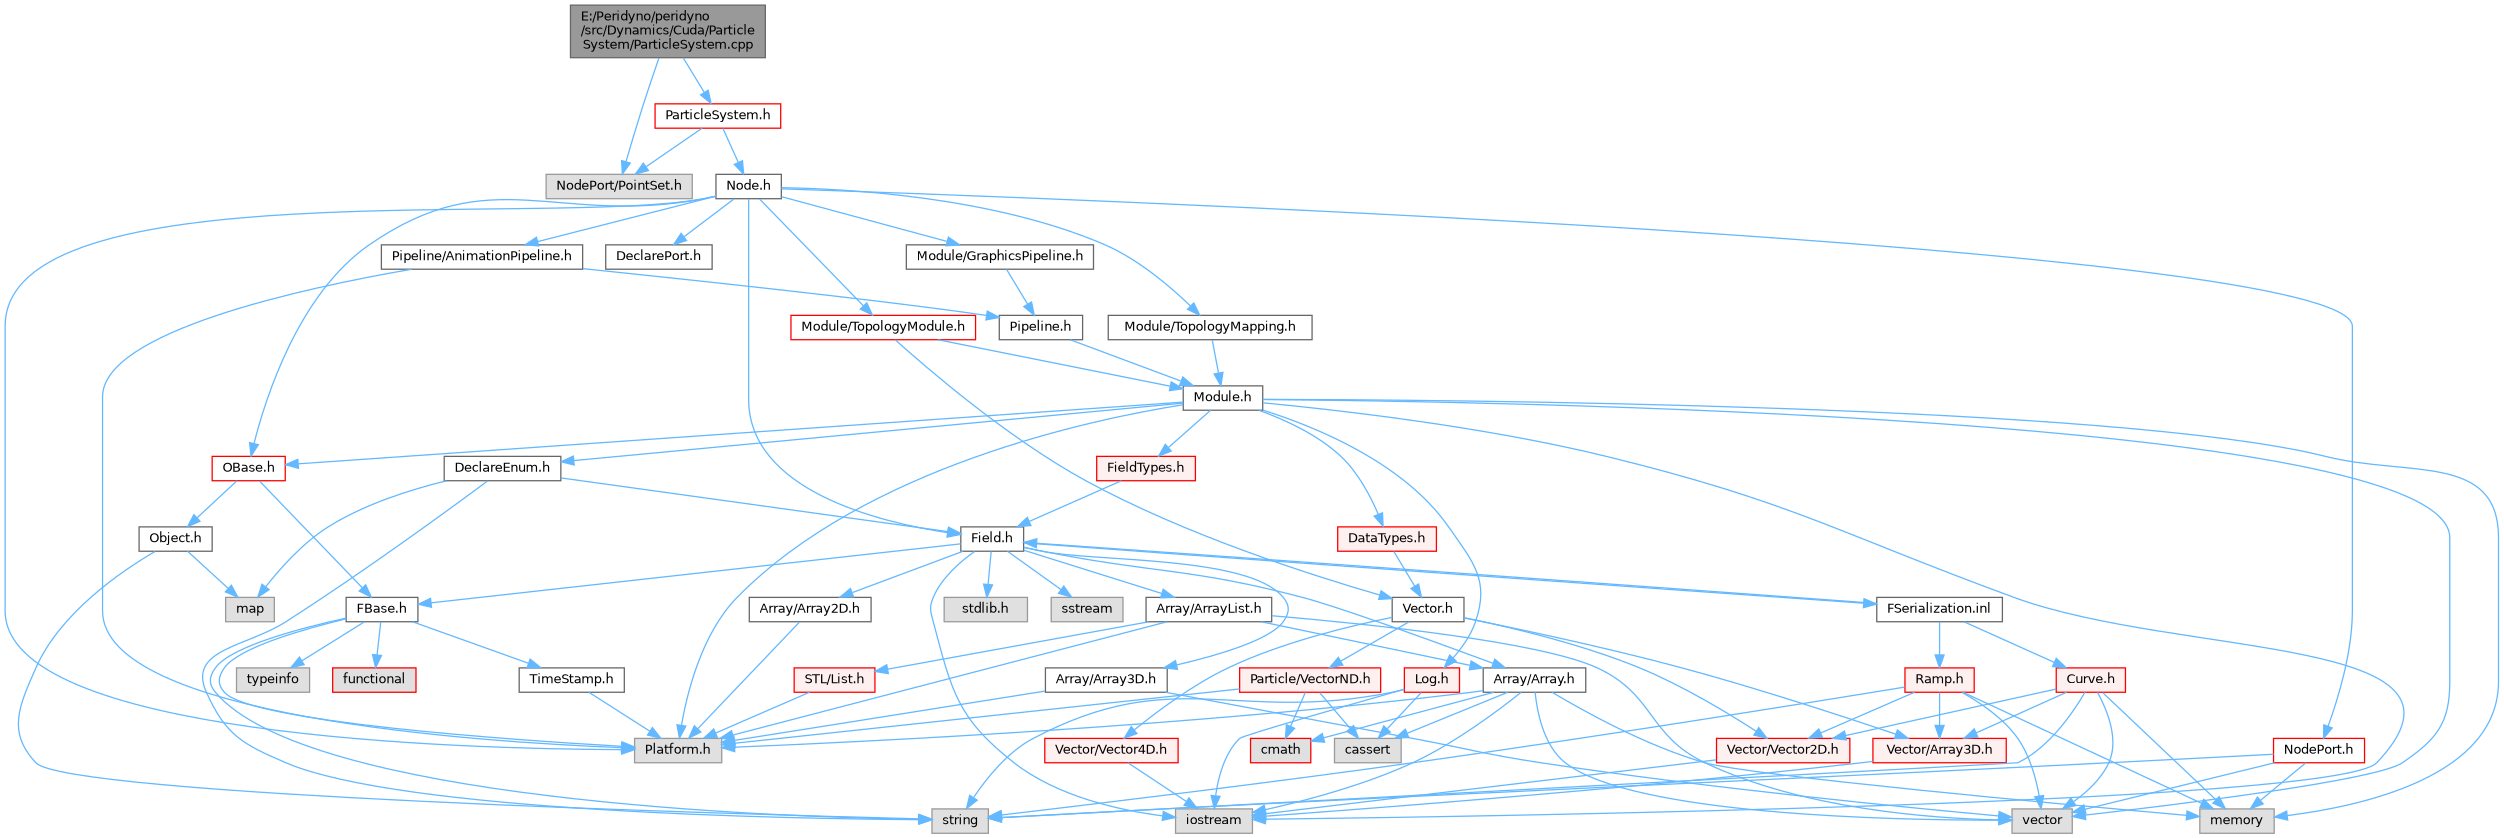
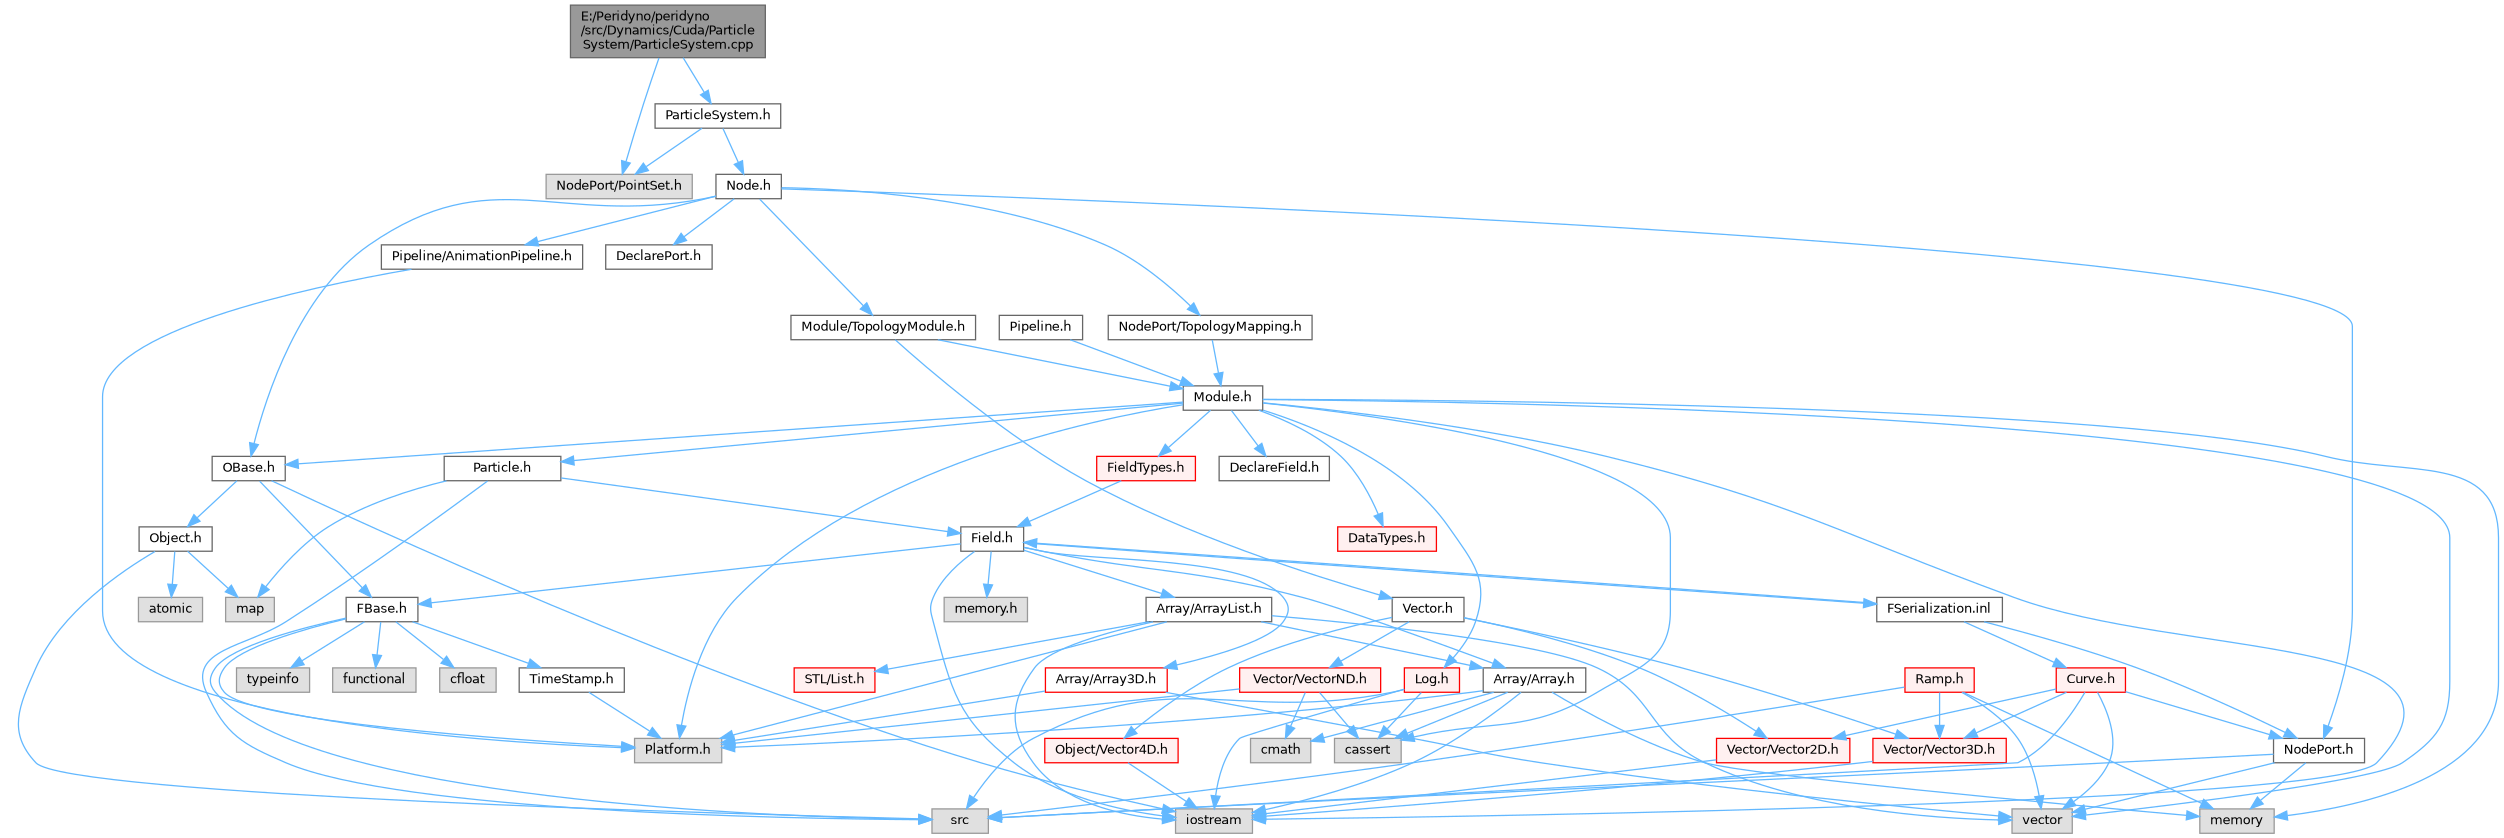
(718, 116) -> (718, 116)
(1000, 257) -> none
(785, 290) -> none
(883, 328) -> (883, 328)
(1210, 328) -> (1210, 328)
(752, 417) -> none
(5, 421) -> none
(249, 469) -> (249, 469)
(503, 469) -> (503, 469)
none -> (1274, 469)
none -> (1657, 508)
(1400, 561) -> none
none -> (170, 610)
(810, 610) -> none
(986, 610) -> (986, 610)
(1087, 610) -> none
(1940, 638) -> (2138, 668)
none -> (709, 668)
(374, 680) -> (374, 680)
none -> (468, 680)
(1106, 680) -> (1106, 680)
(1310, 680) -> (1310, 680)
(763, 713) -> none
(1868, 713) -> none
none -> (1016, 723)
(2159, 746) -> (2198, 713)
(1111, 751) -> (1111, 751)
(1281, 751) -> (1281, 751)
(1940, 751) -> (1940, 751)
(2319, 751) -> (2319, 751)
(1688, 801) -> none
(960, 821) -> (960, 821)
